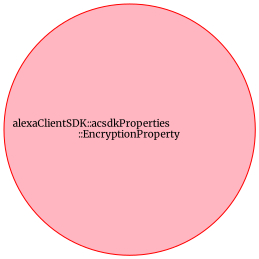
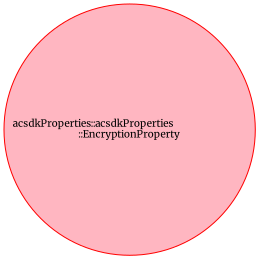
(130, 130) -> (130, 130)
